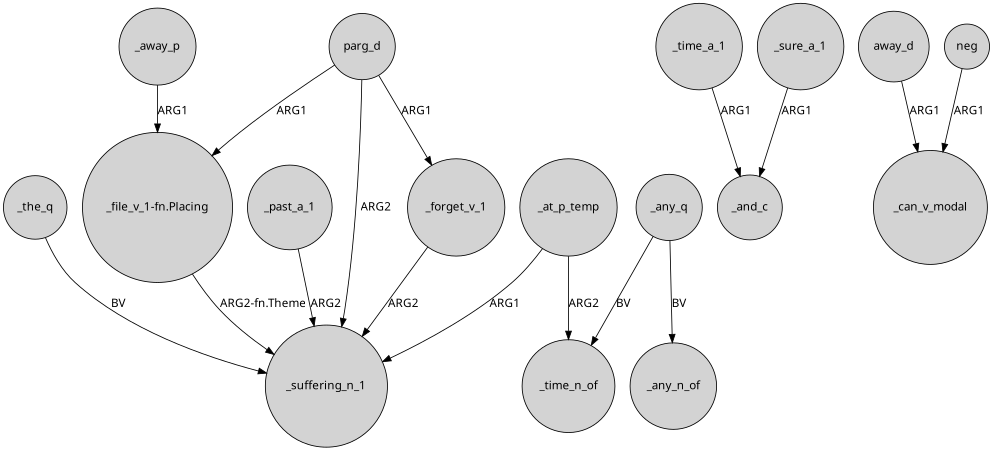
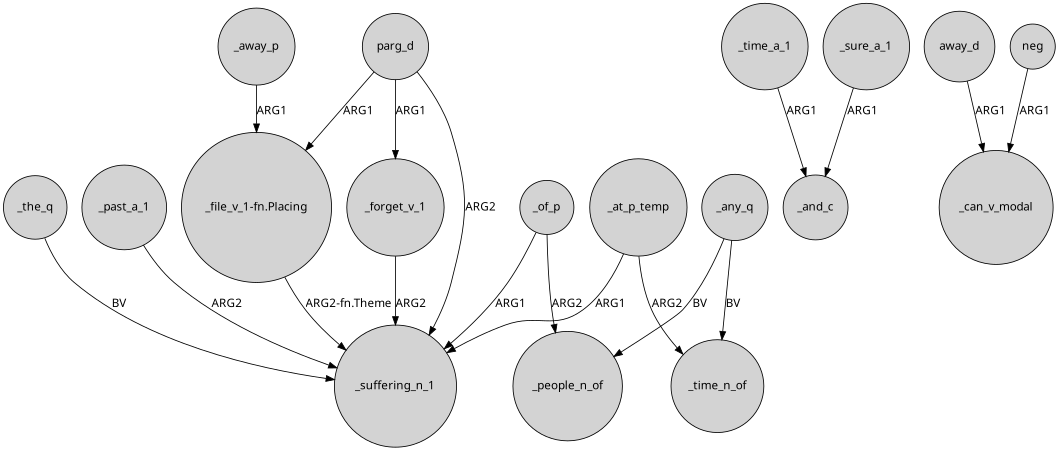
none -> (547, 207)
(673, 386) -> (568, 386)
